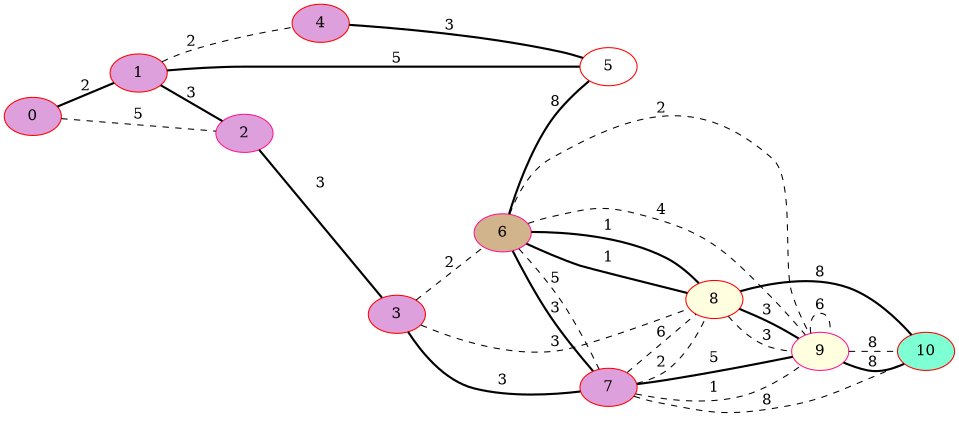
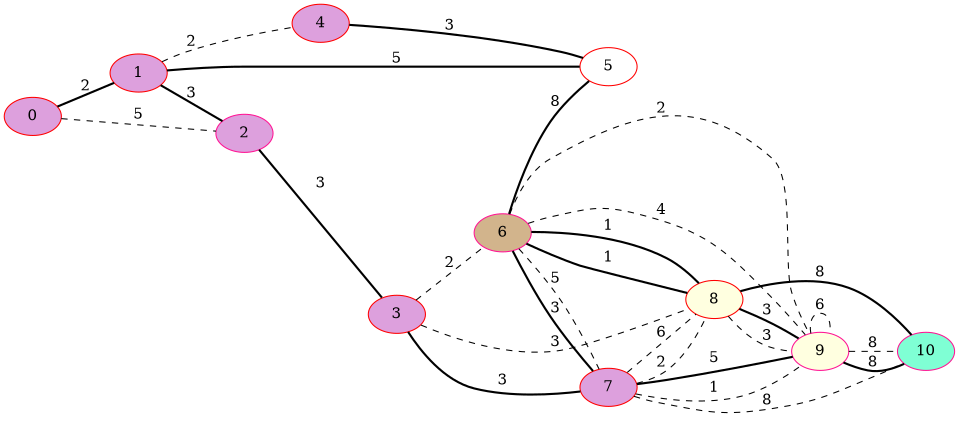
(926, 351) -> (926, 351)
